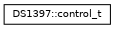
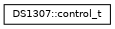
(57, 14) -> (57, 14)
